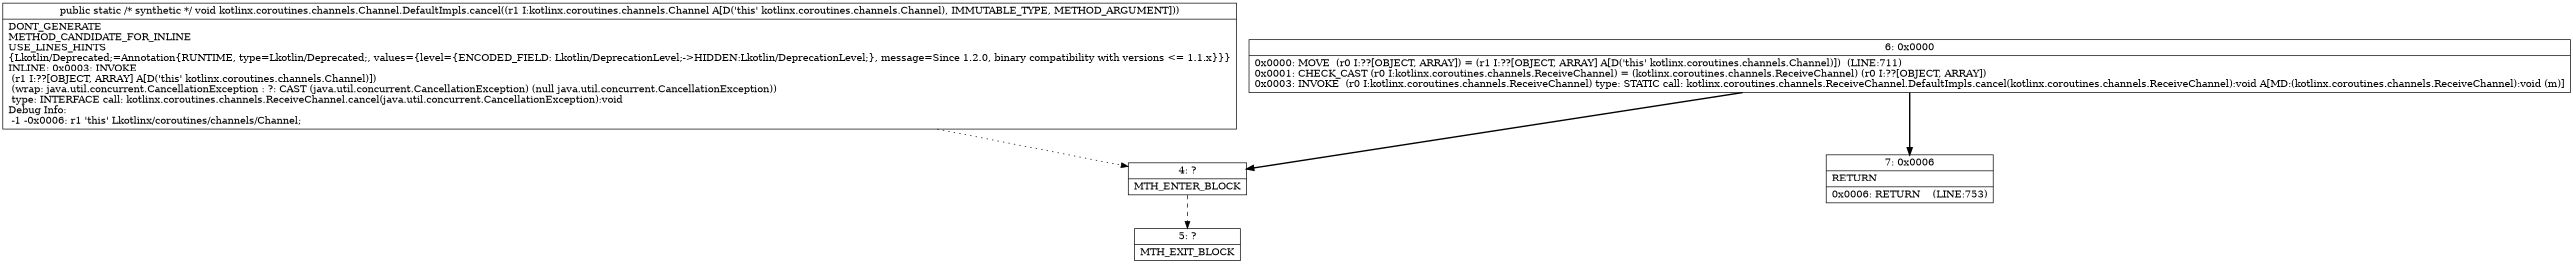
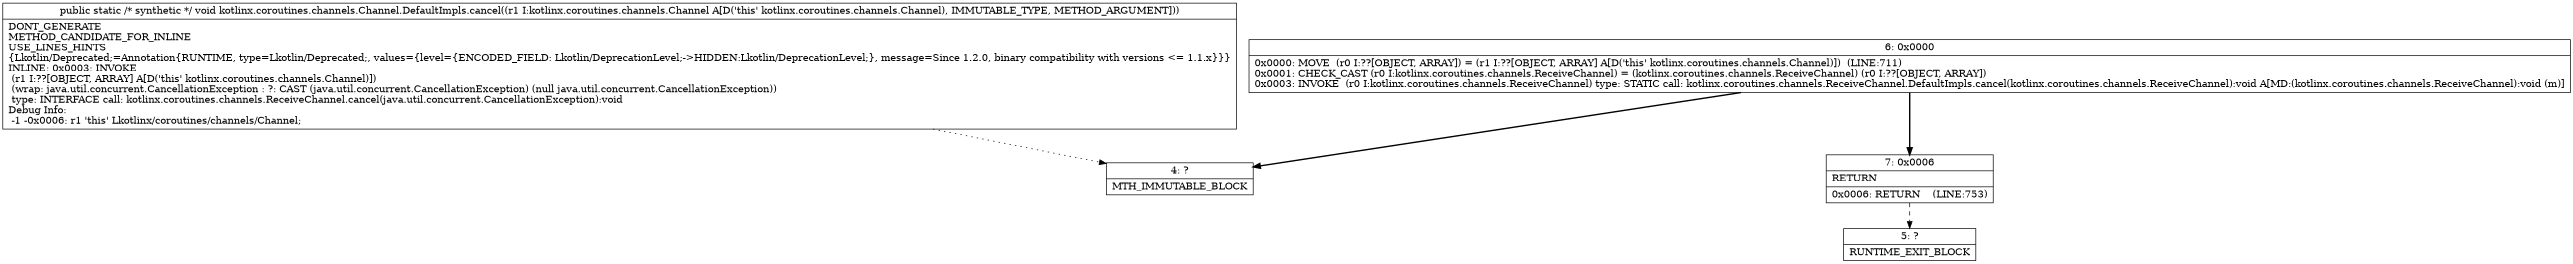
(1187, 186) -> (1180, 186)
(1187, 208) -> (1910, 212)
(1187, 252) -> (1910, 252)
